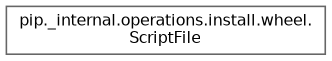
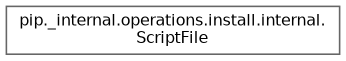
(166, 30) -> (173, 30)
